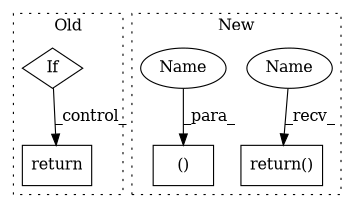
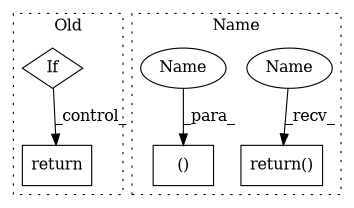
(236, 26) -> (236, 26)
